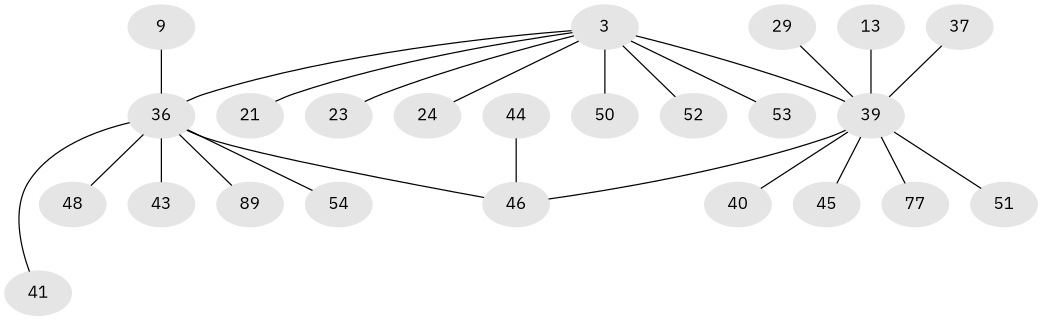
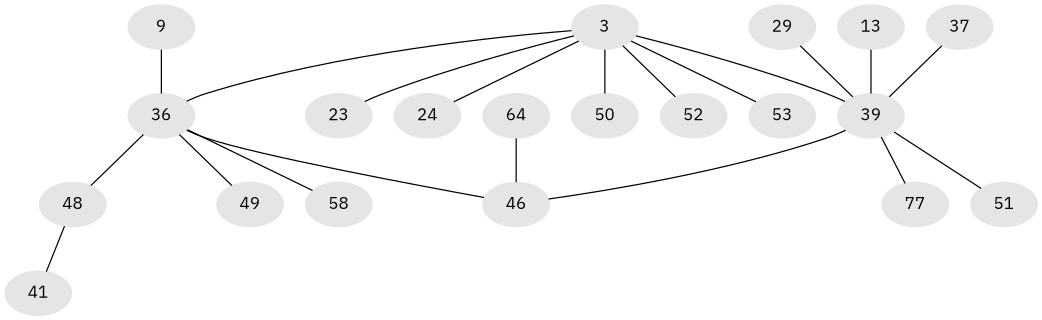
(250, 116) -> none
(516, 116) -> (516, 116)
(37, 171) -> (55, 249)
(161, 205) -> none
(250, 205) -> (250, 205)
(339, 205) -> (339, 205)
(738, 205) -> none
(827, 205) -> none
